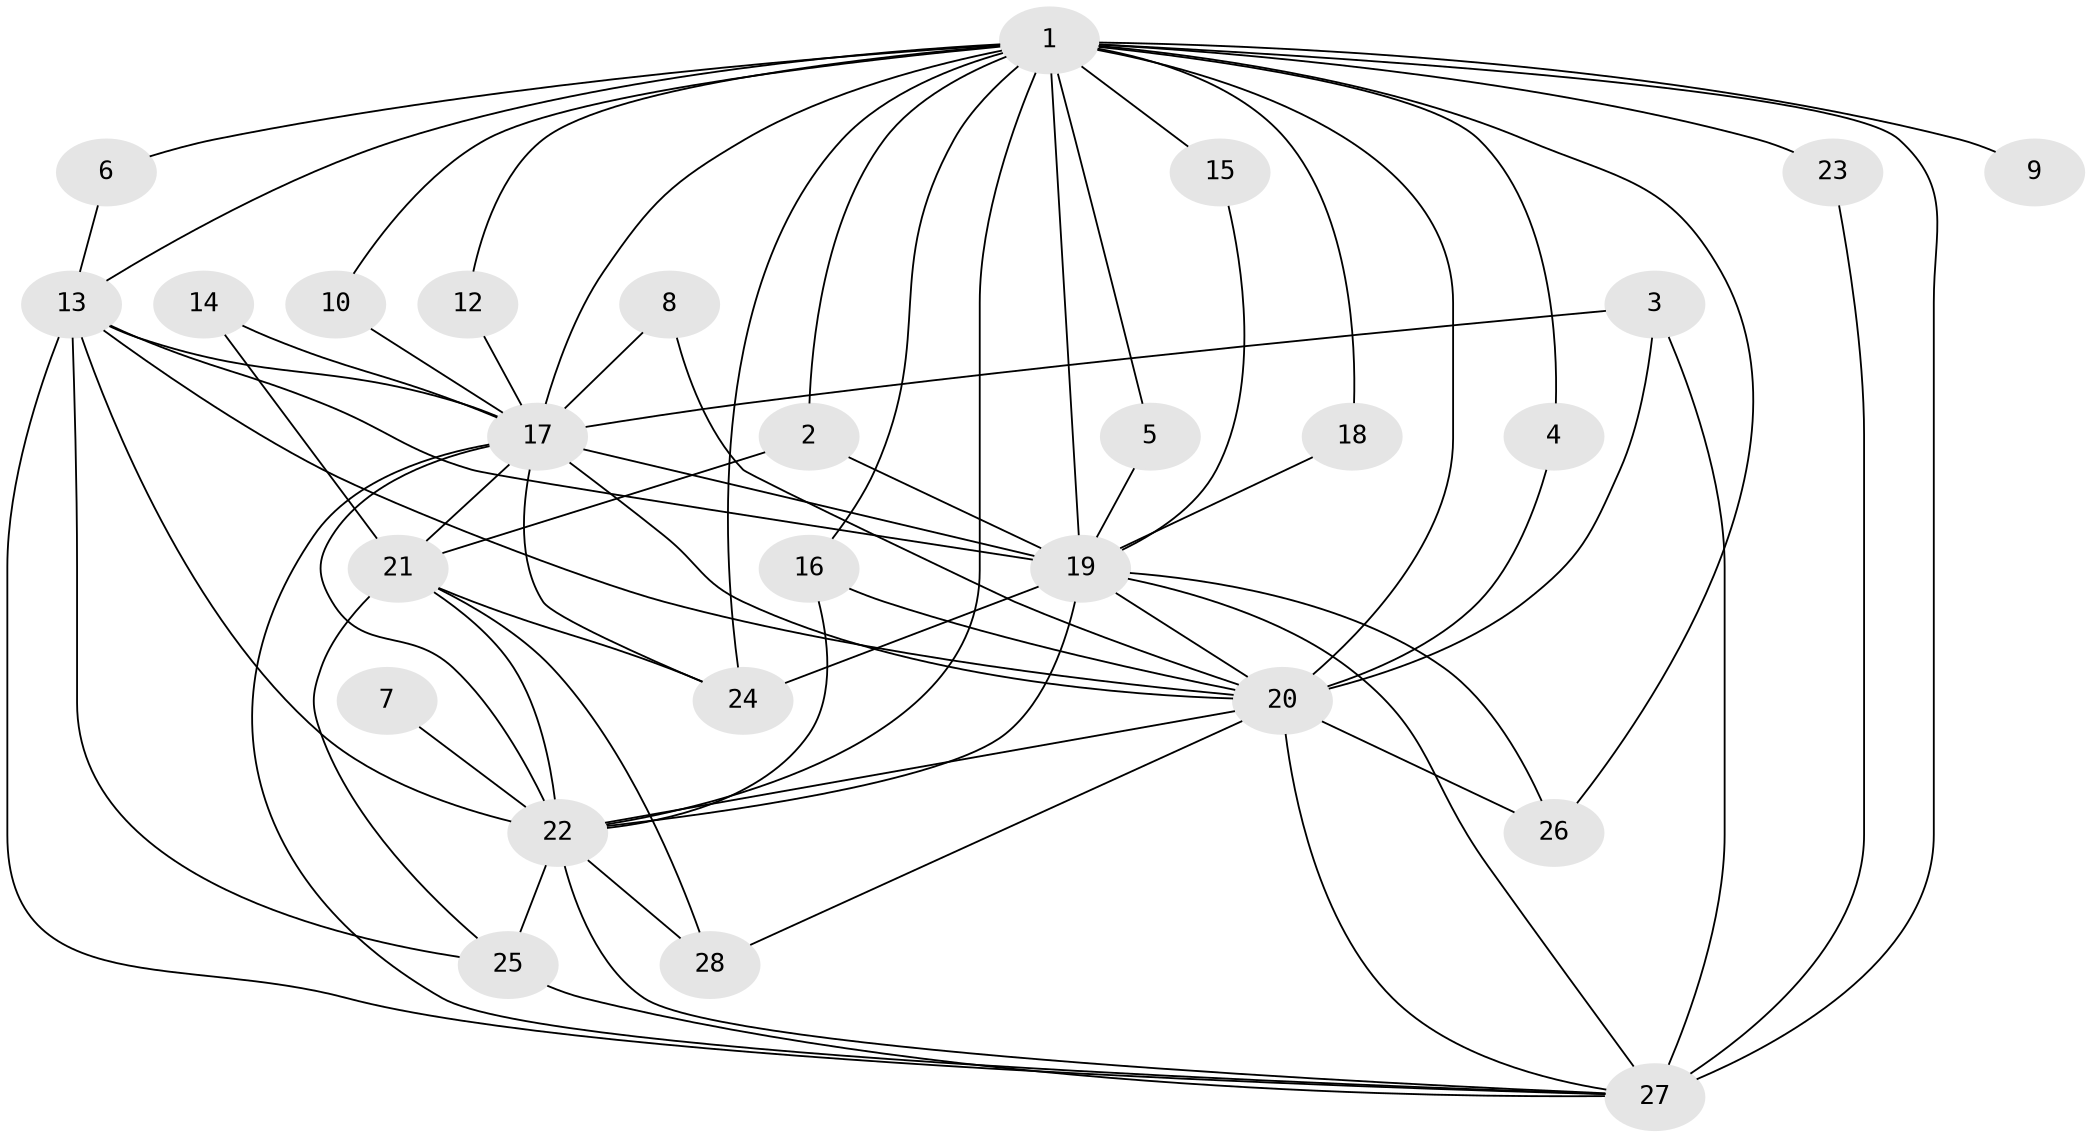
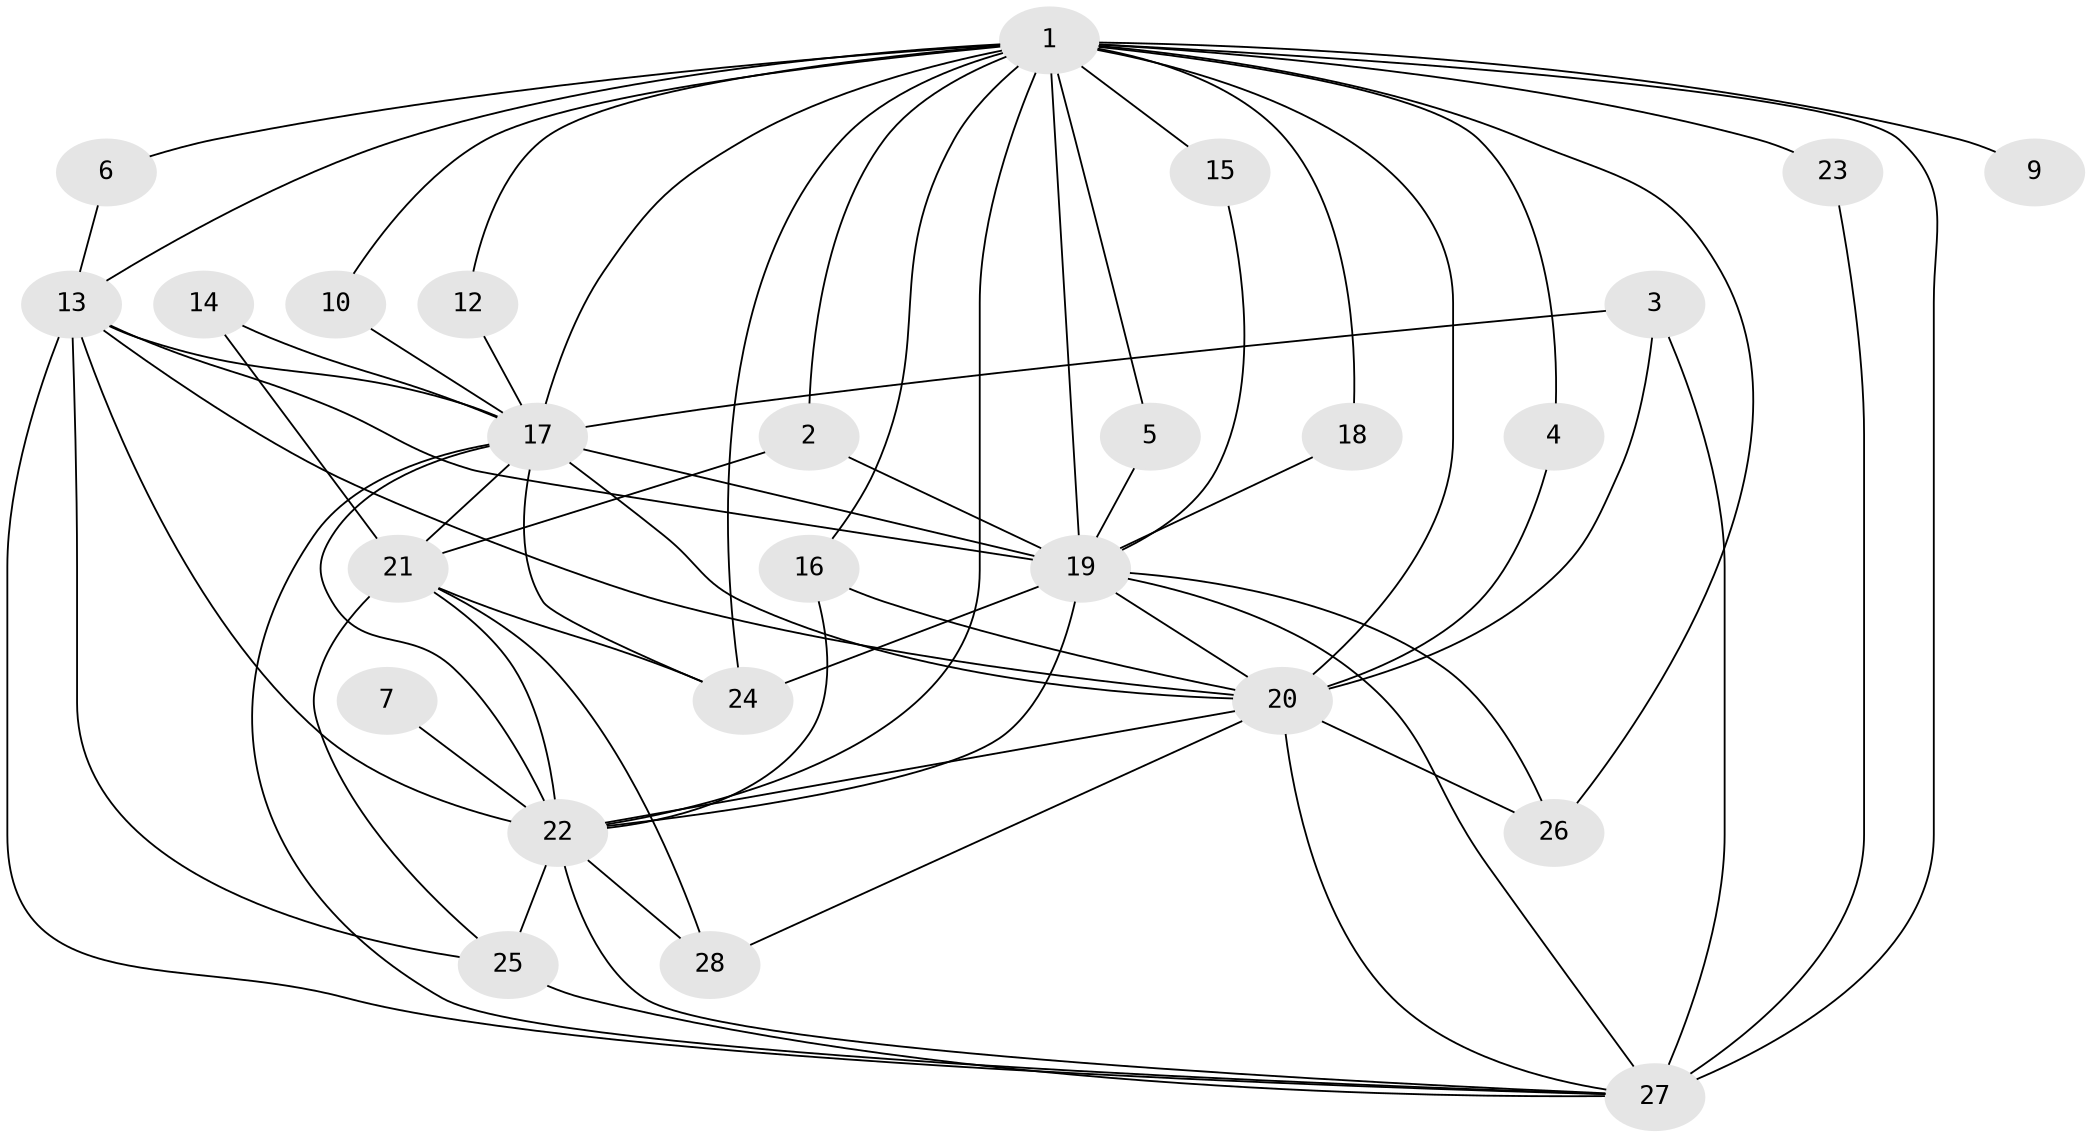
(670, 305) -> none
